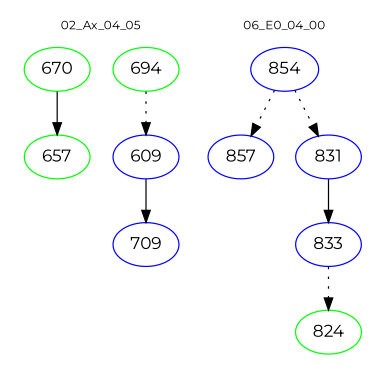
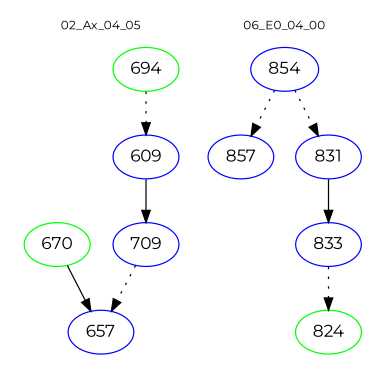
(57, 157) -> (101, 332)
none -> (126, 283)
